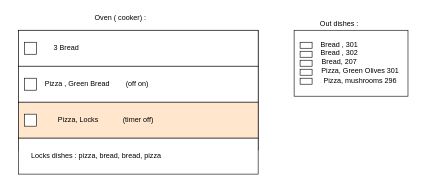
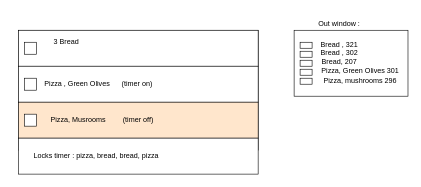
(120, 18) -> none
(340, 24) -> (340, 24)
(66, 48) -> (66, 42)
(340, 57) -> (340, 57)
(78, 84) -> (78, 84)
(138, 84) -> (138, 84)
(78, 120) -> (78, 120)
(96, 156) -> (96, 156)
